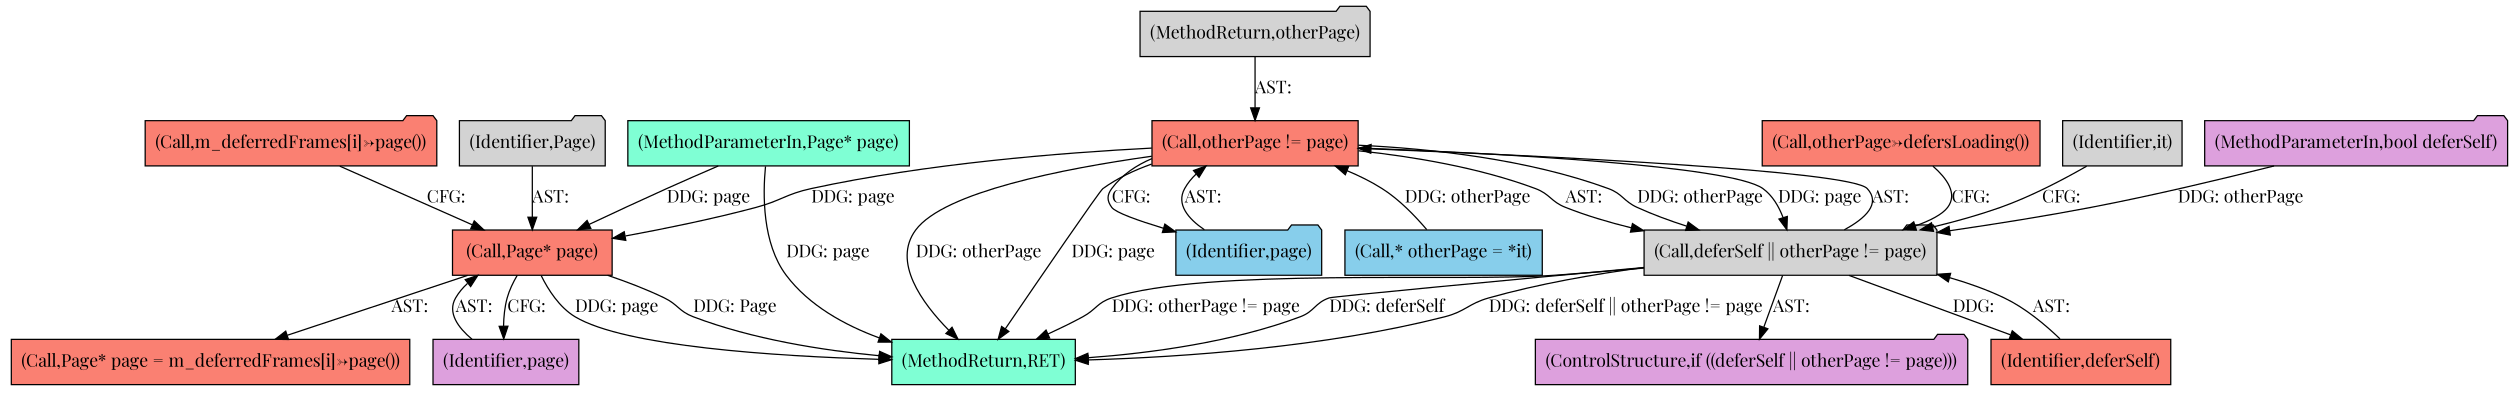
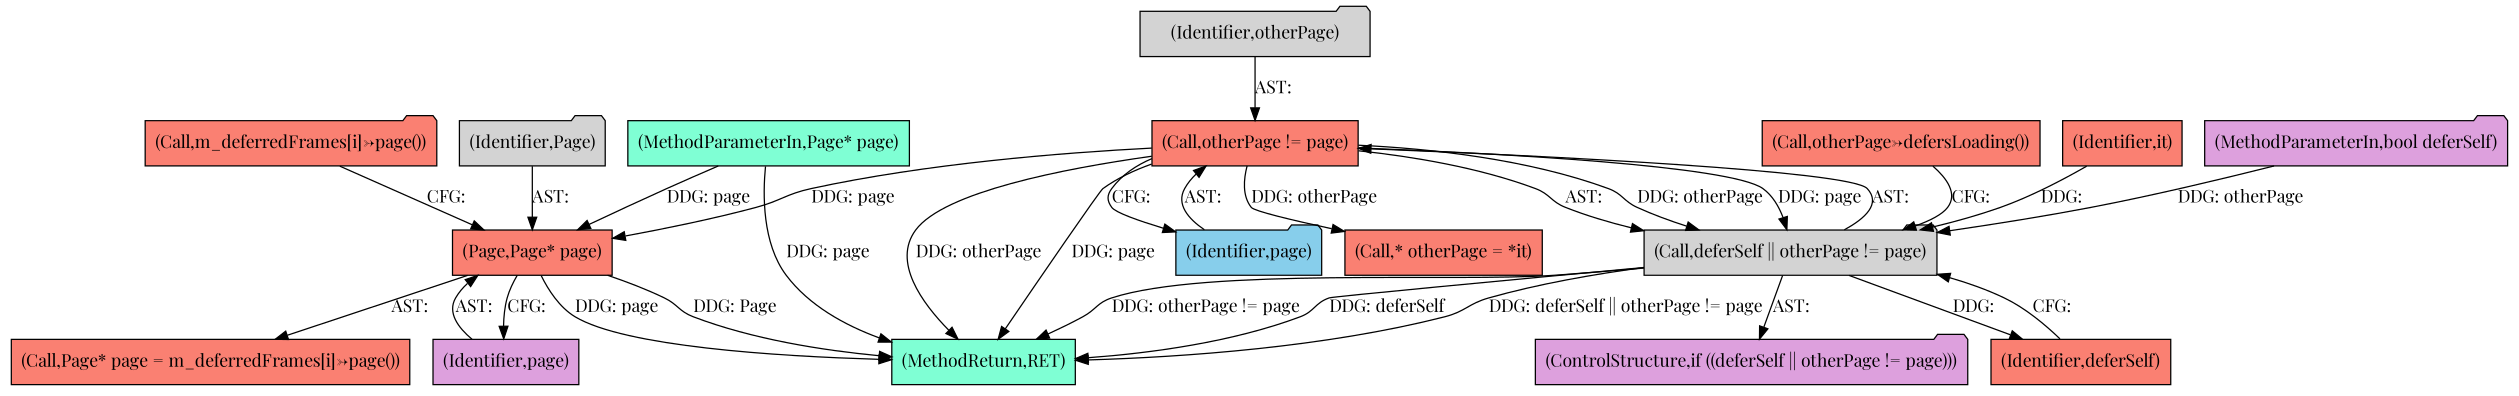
(1255, 34) -> (1255, 34)
(2122, 143) -> (2122, 143)
(1391, 195) -> (1270, 214)
(2064, 198) -> (2064, 198)
(532, 253) -> (532, 253)
(1444, 253) -> (1444, 253)
(2054, 307) -> (2054, 307)
